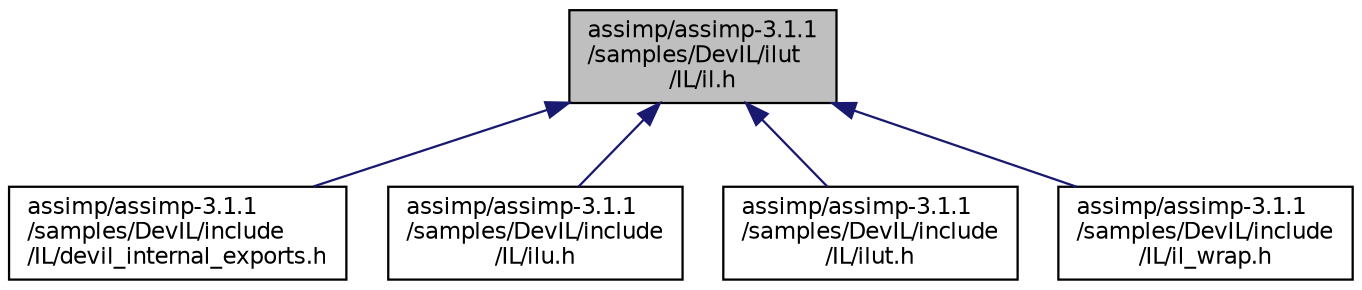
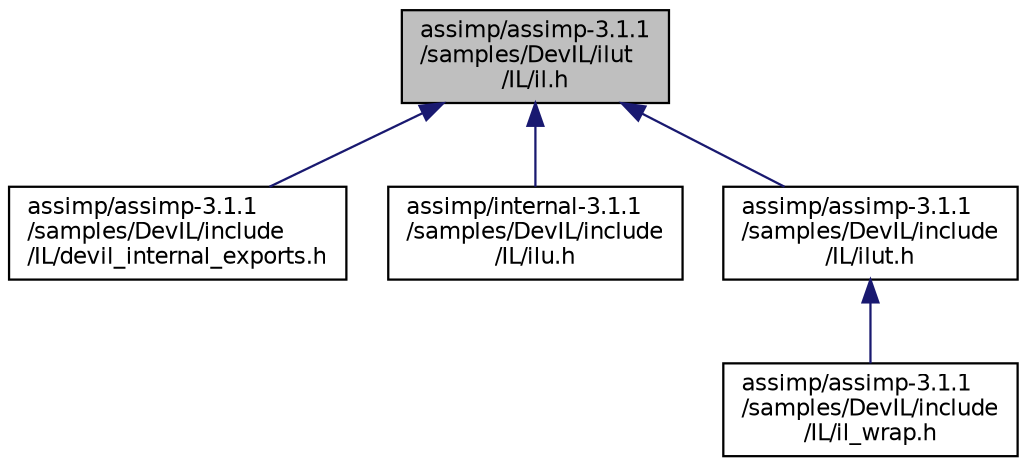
(965, 149) -> (870, 333)
(535, 233) -> (535, 233)
